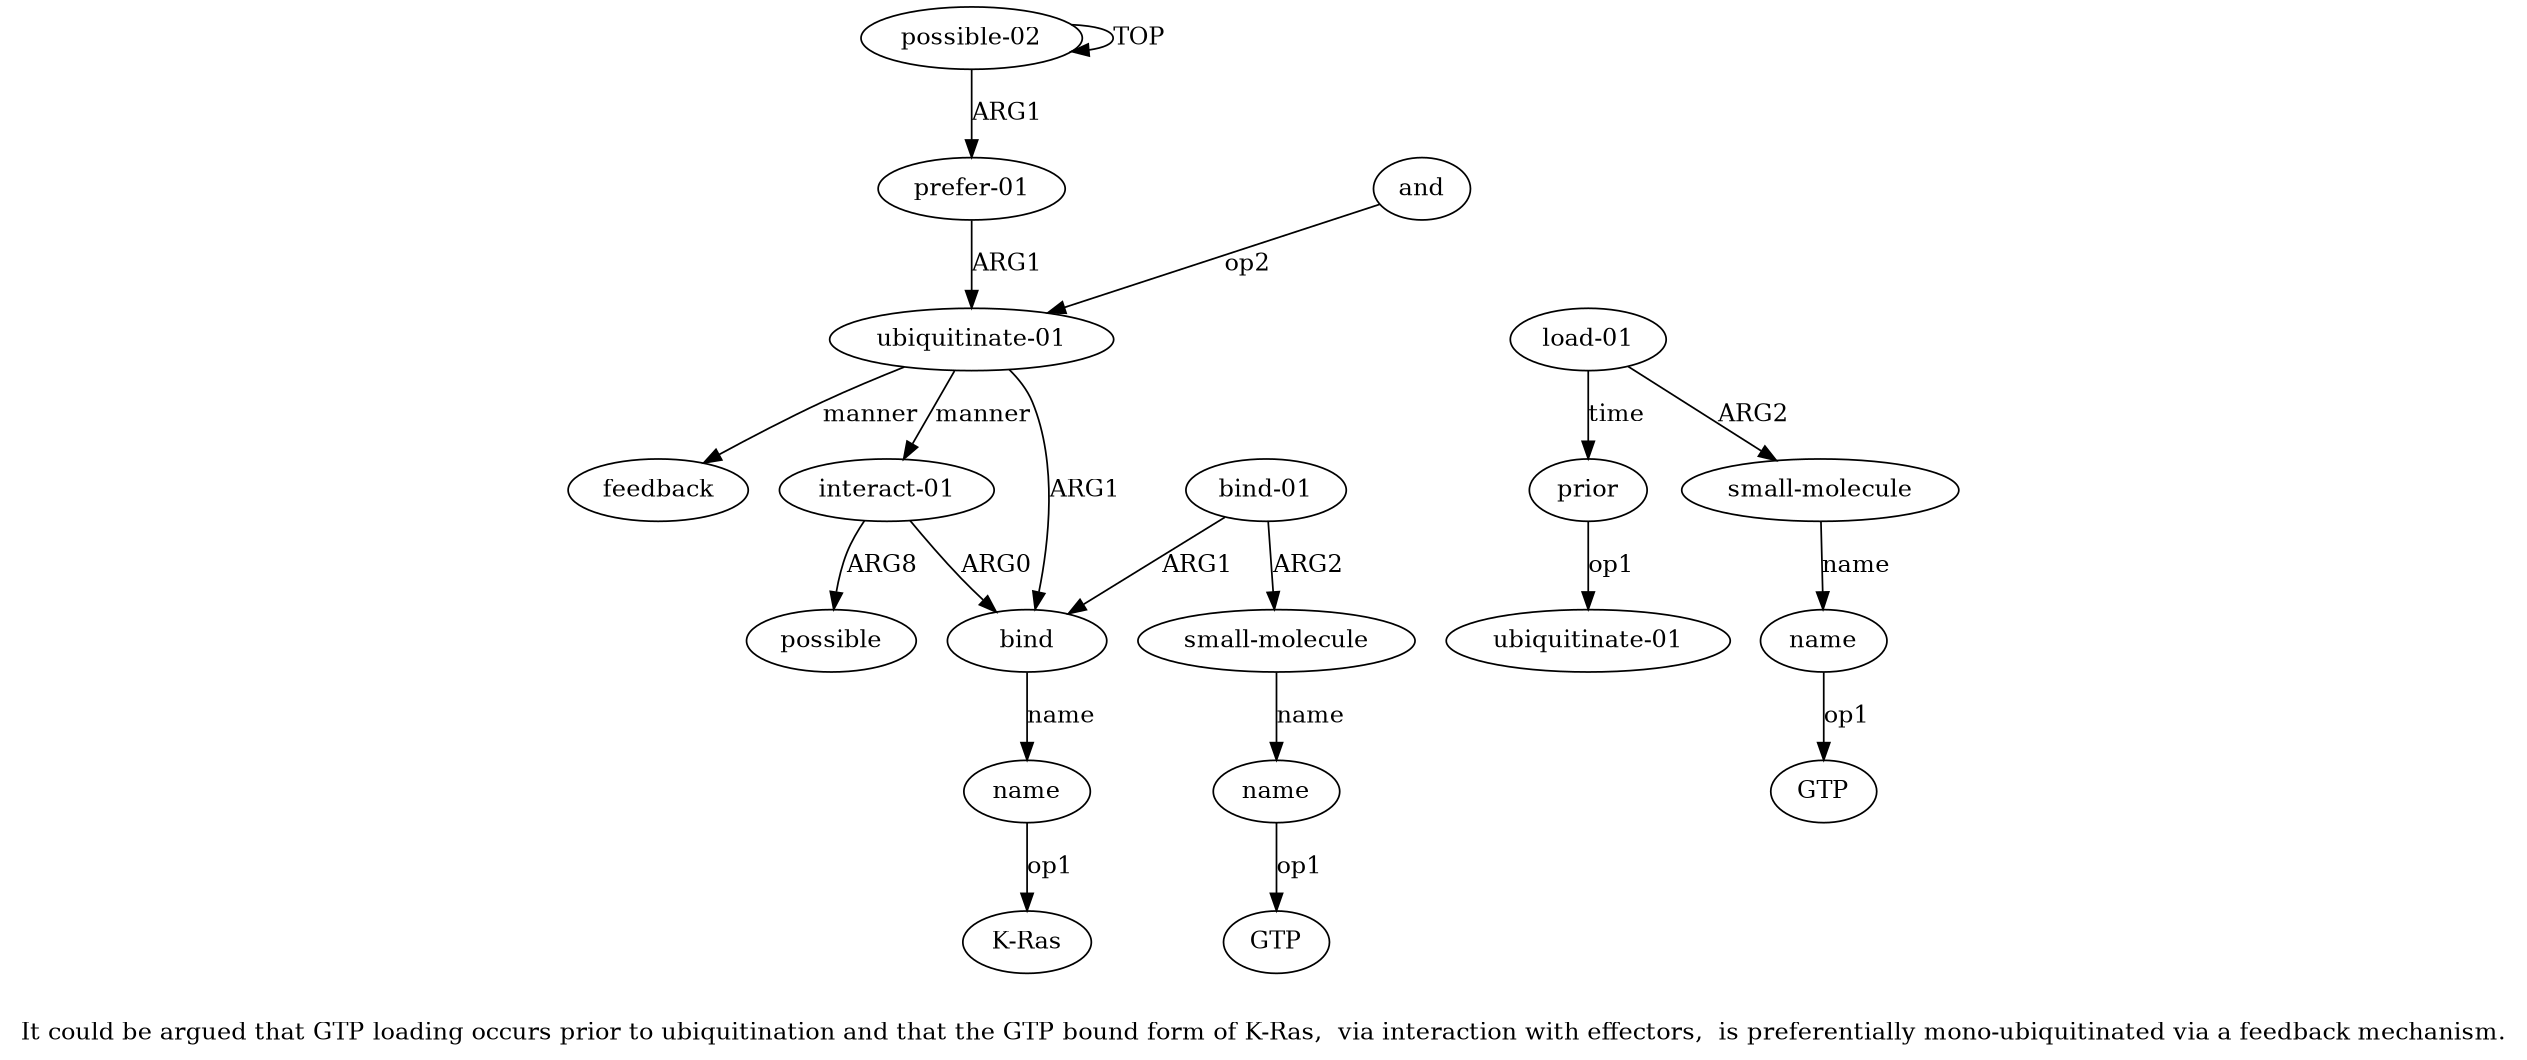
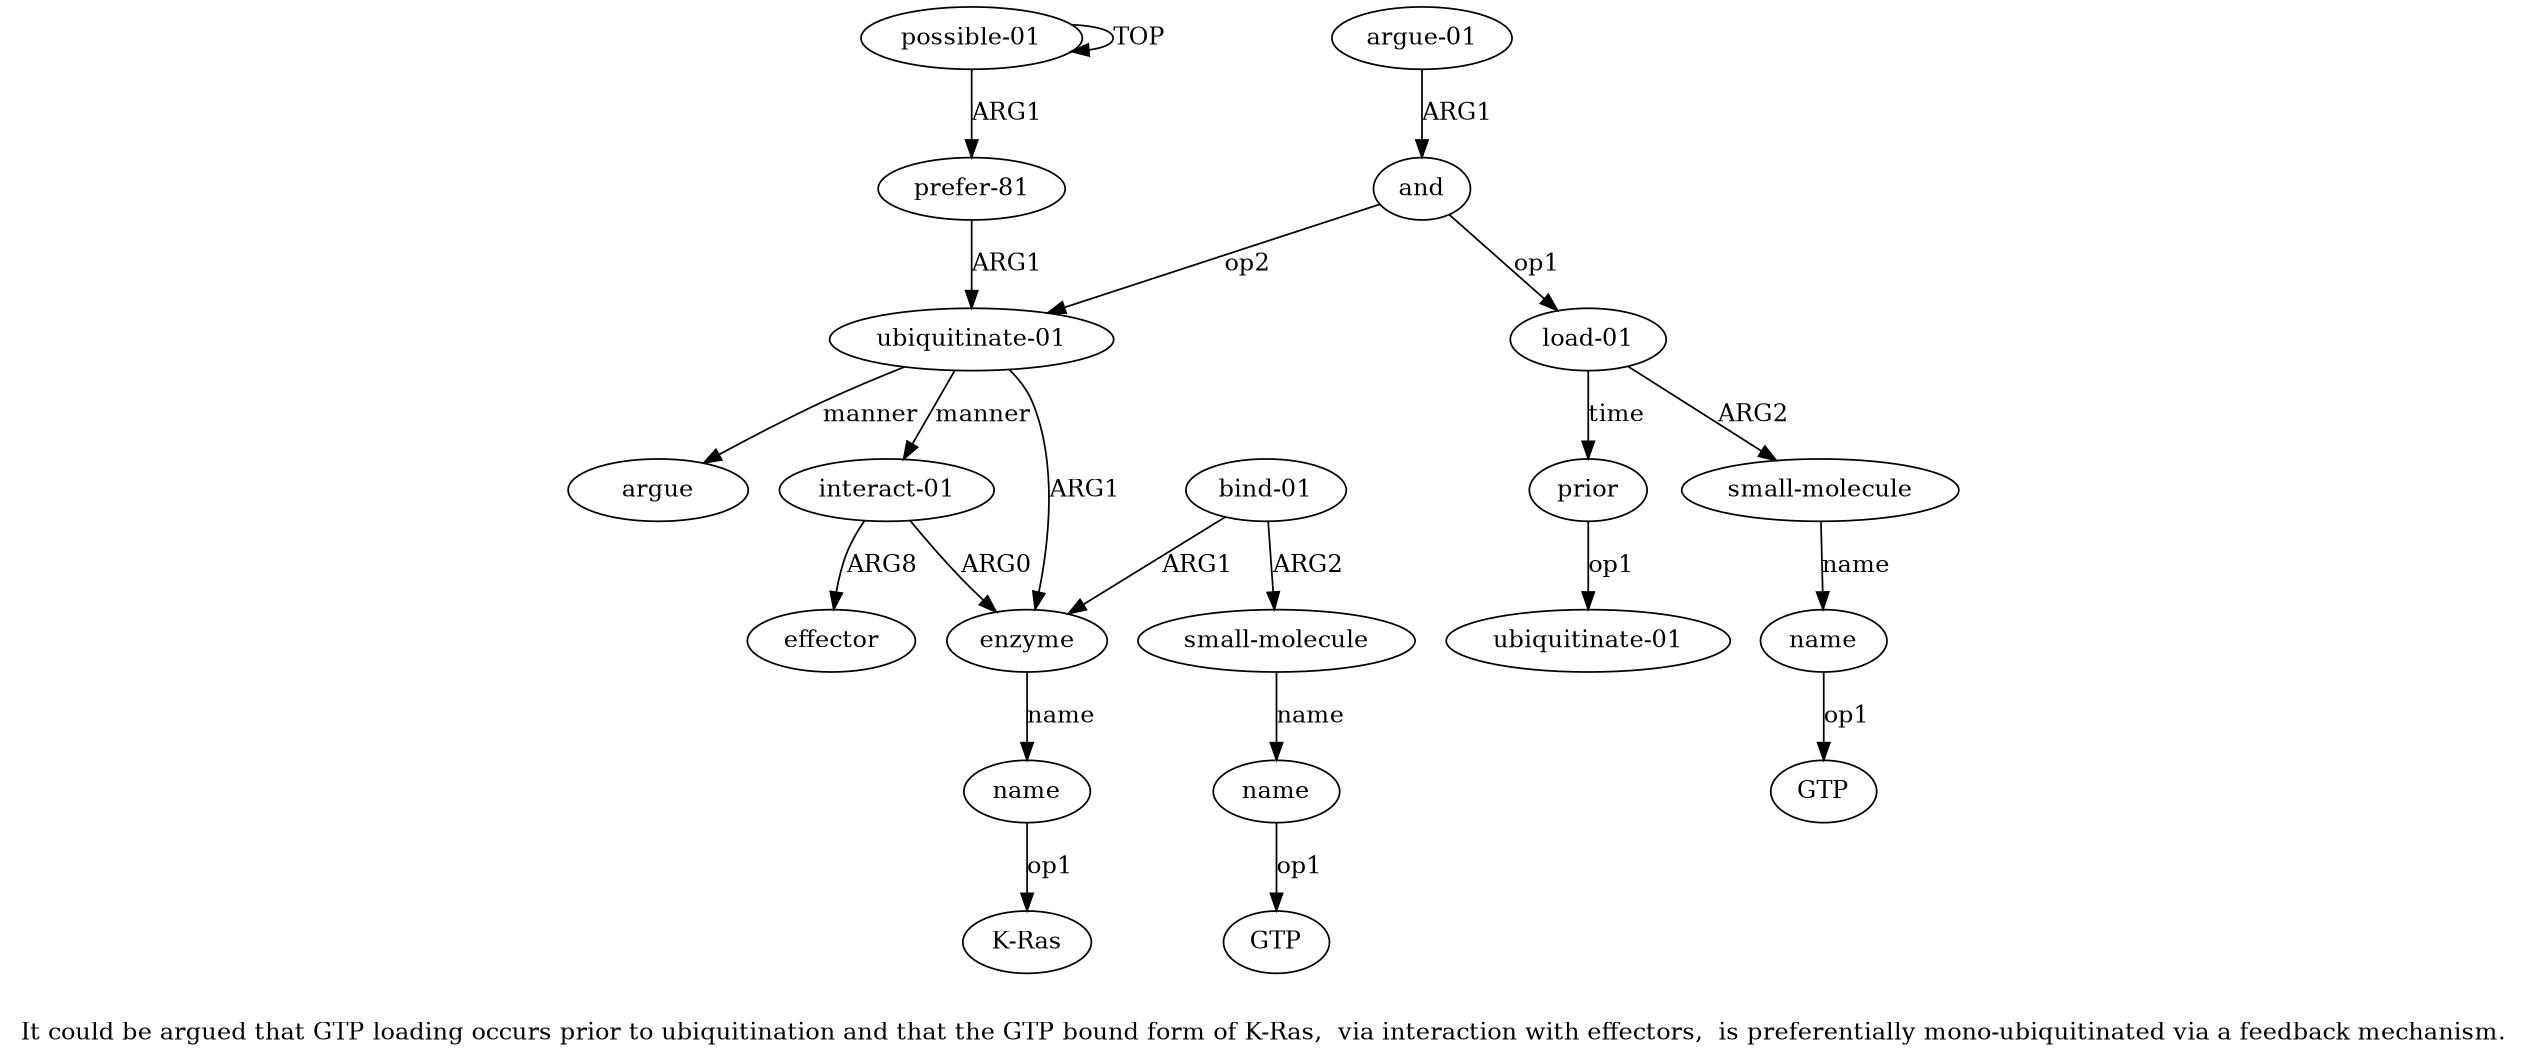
(972, 38) -> (972, 38)
none -> (1422, 38)
(972, 189) -> (972, 189)
none -> (1497, 257)
(658, 490) -> (658, 490)
(831, 641) -> (831, 641)
(1027, 641) -> (1027, 641)
